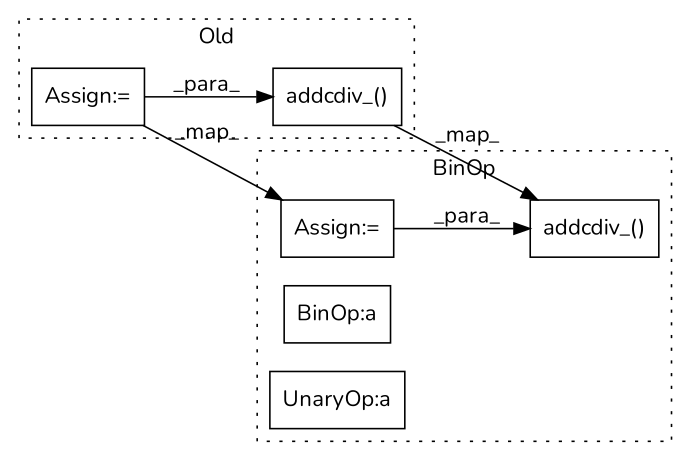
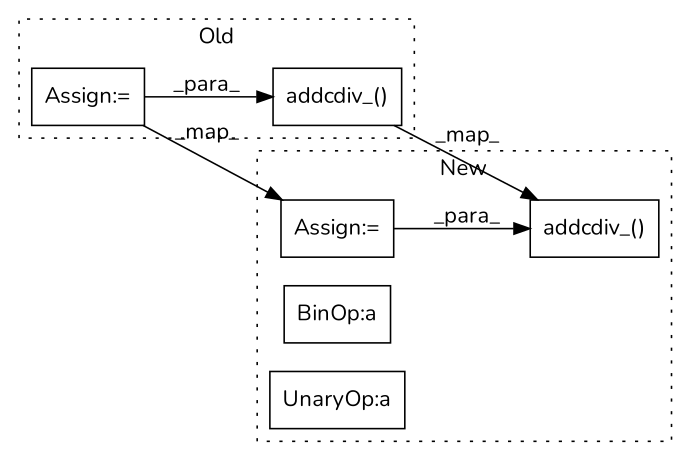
(464, 169) -> (464, 169)
